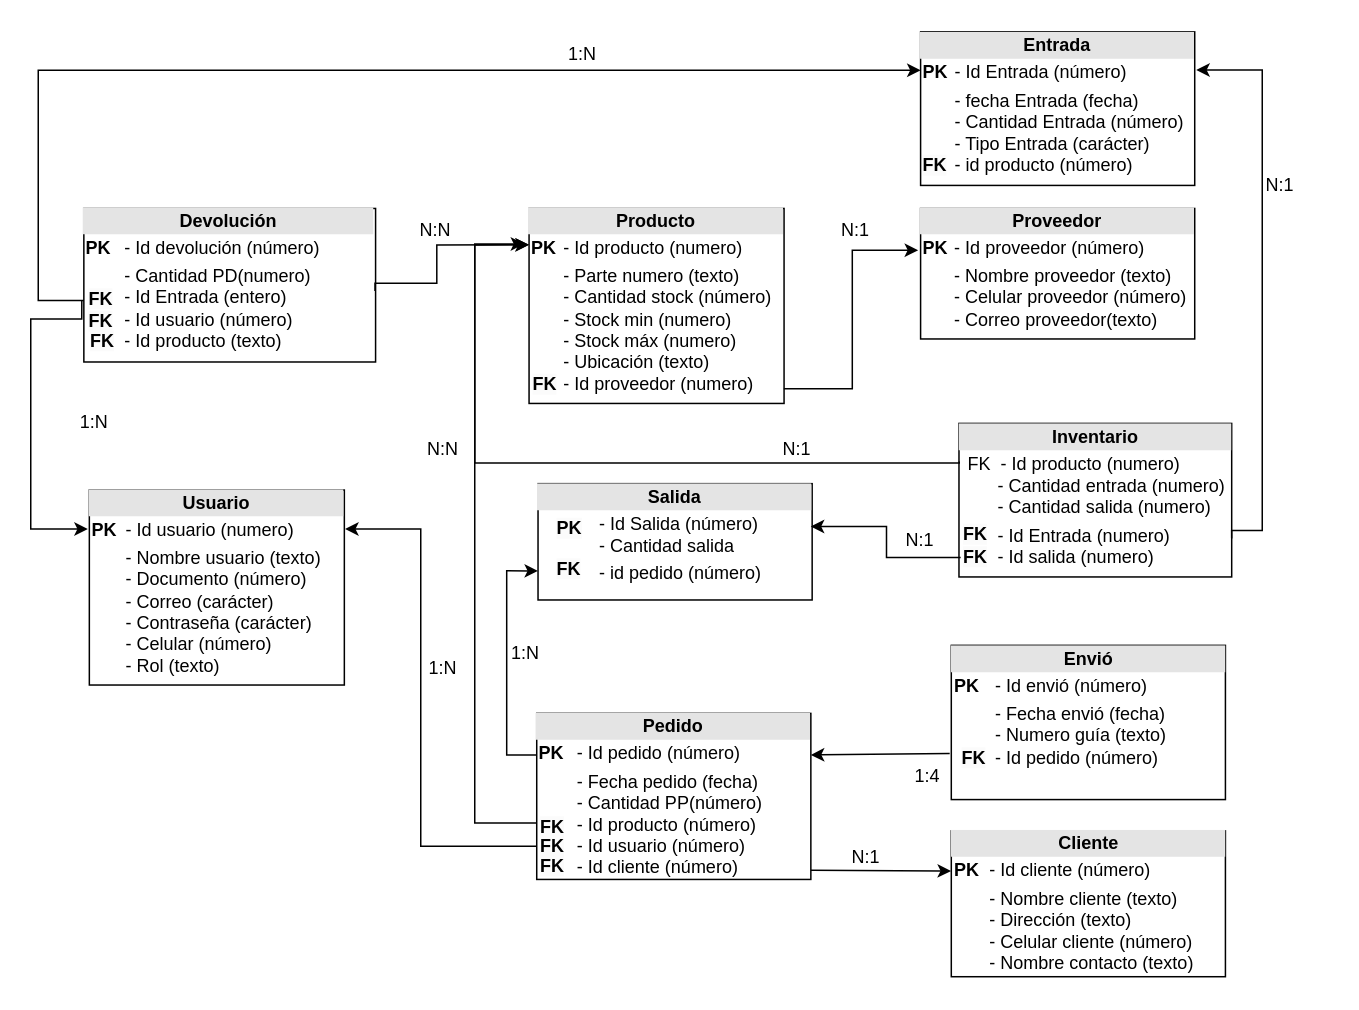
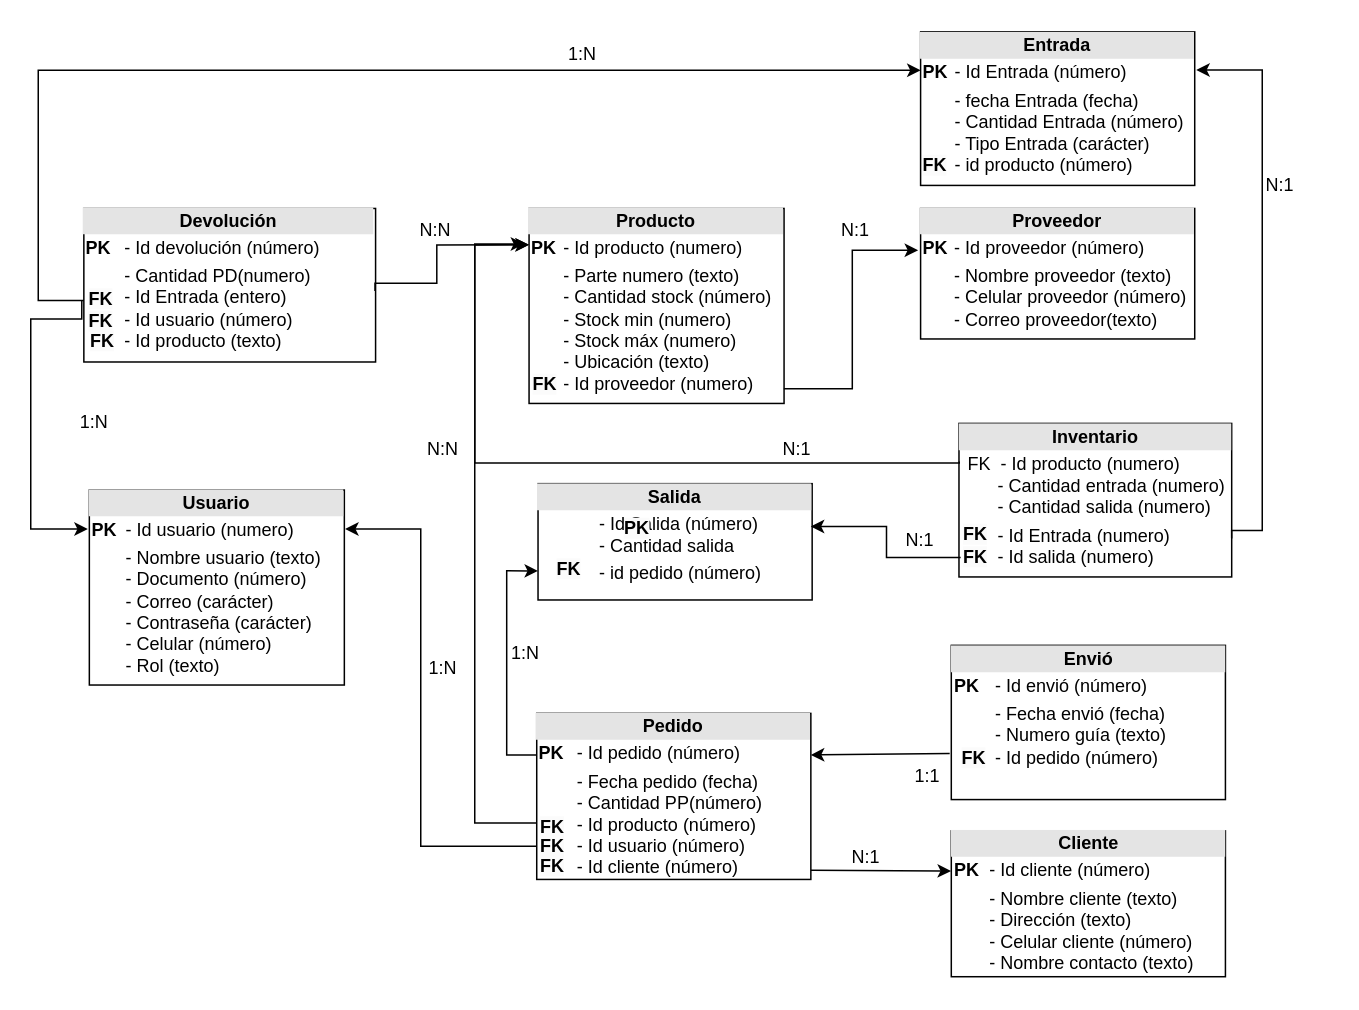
(582, 528) -> (649, 528)
(928, 776) -> (928, 776)
